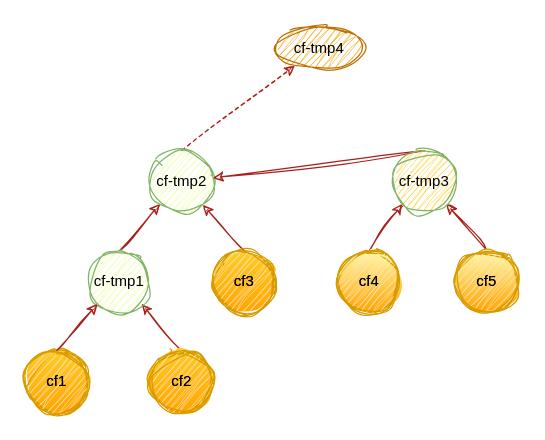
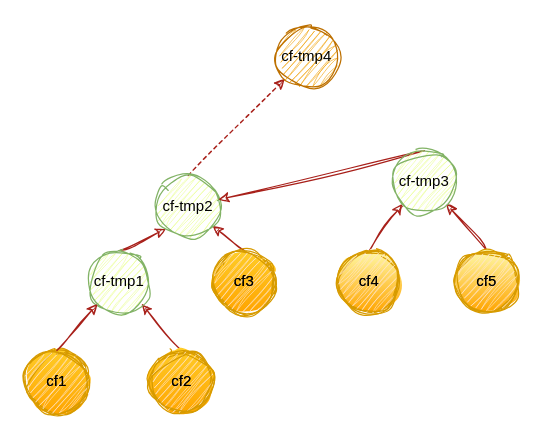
(319, 48) -> (307, 57)
(182, 182) -> (188, 207)
(424, 182) -> (424, 182)
